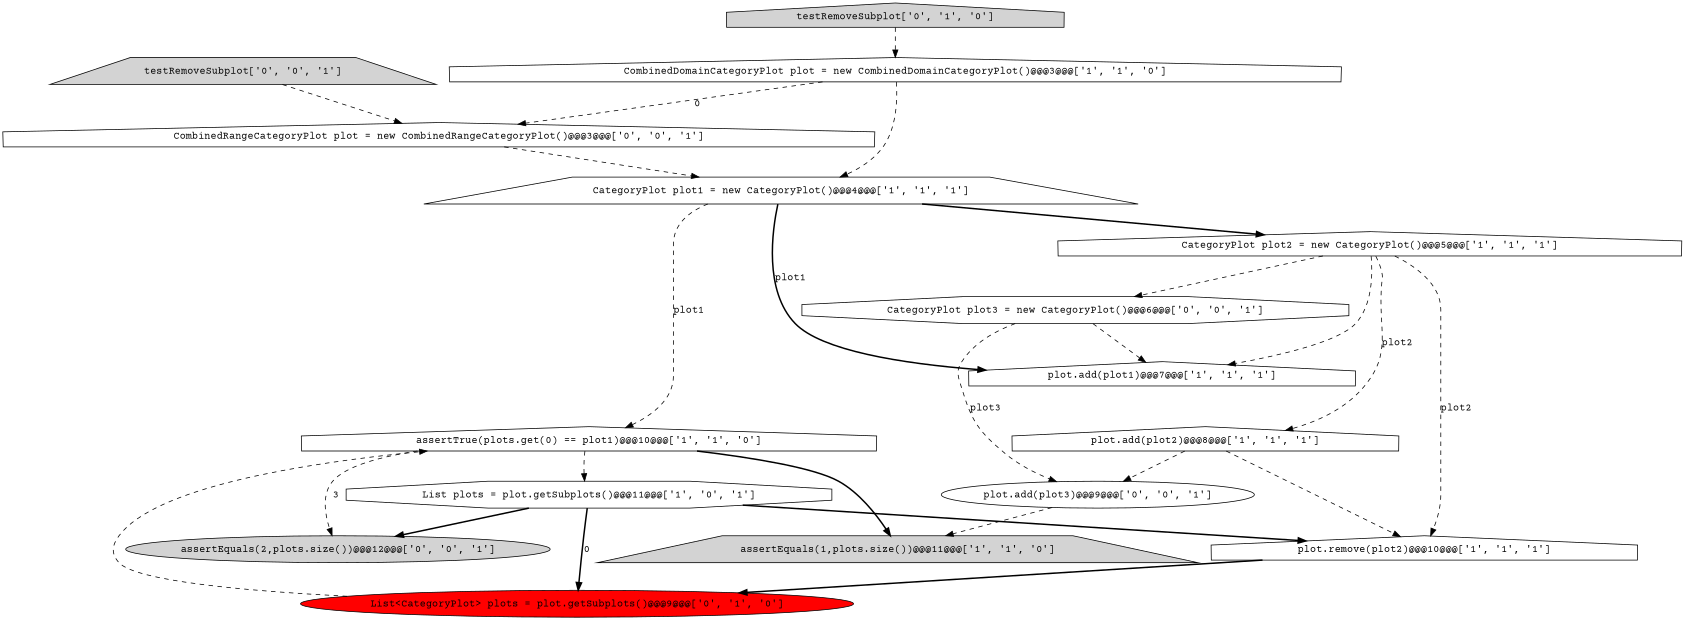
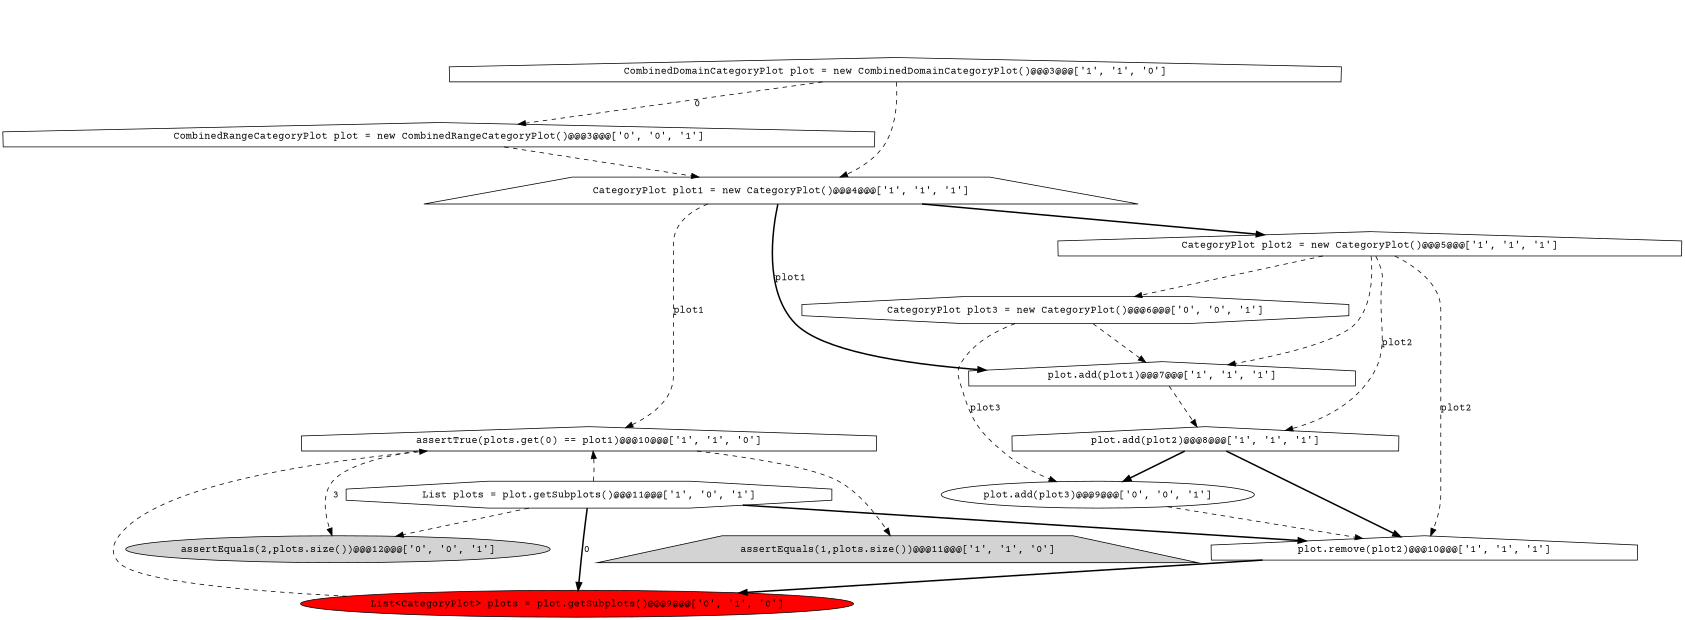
(895, 16) -> none
(243, 71) -> none
none -> (1181, 403)
(584, 462) -> (594, 470)
(1157, 465) -> (1157, 465)
(802, 469) -> (802, 469)
(1310, 492) -> (1310, 492)
(1015, 517) -> (1261, 522)
(466, 521) -> (466, 521)
